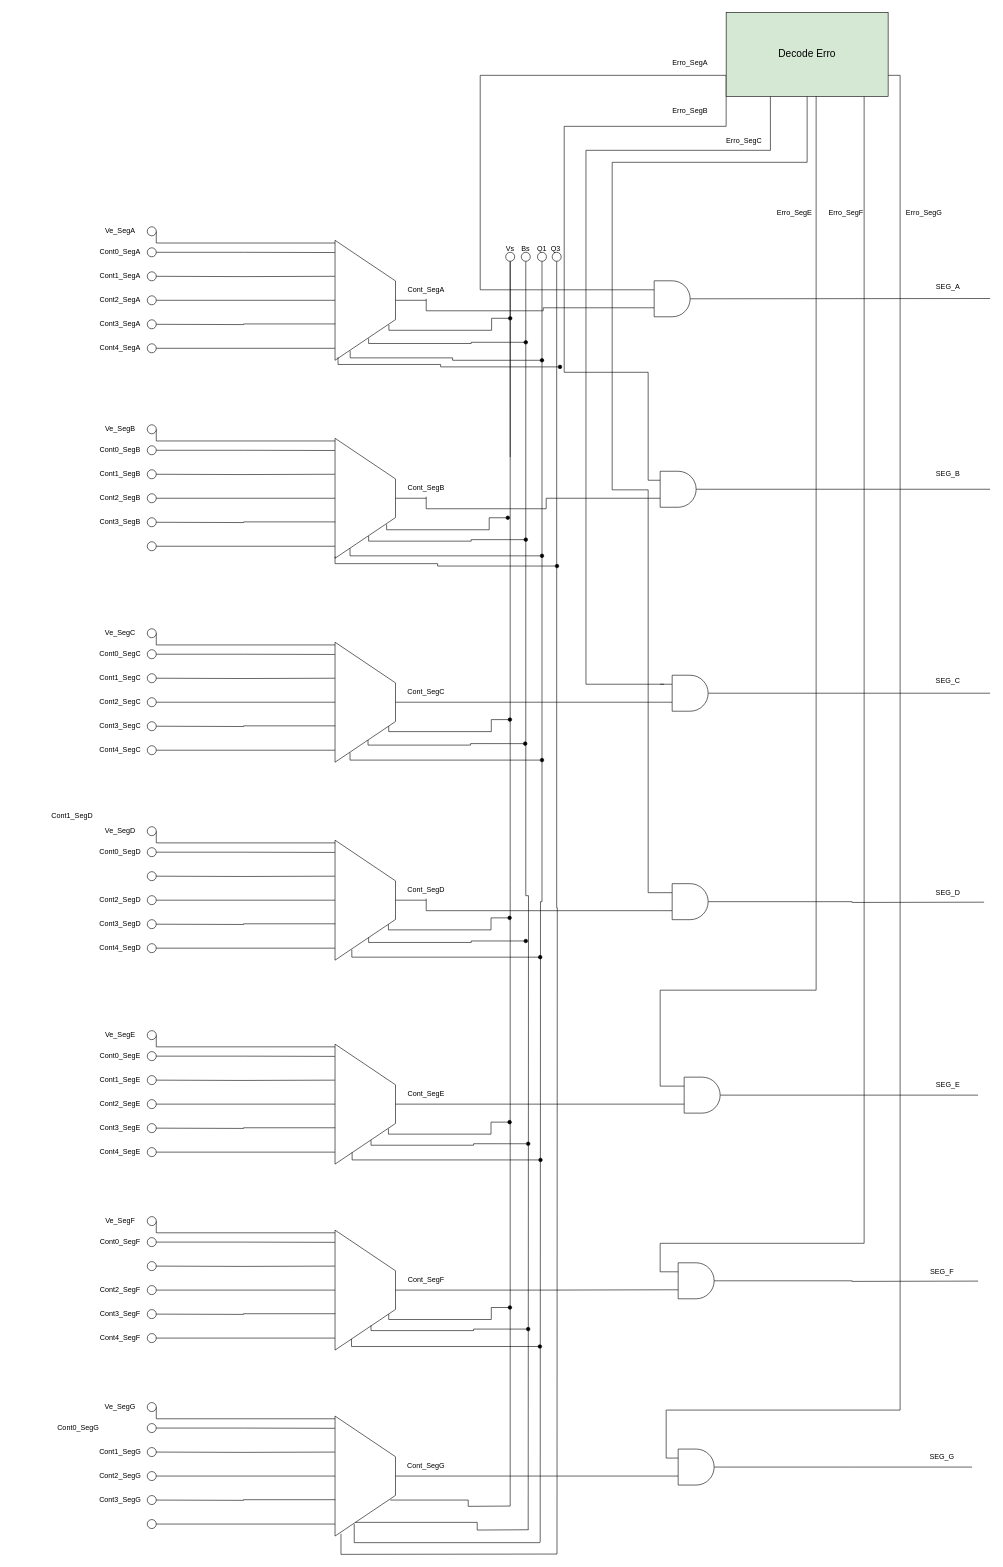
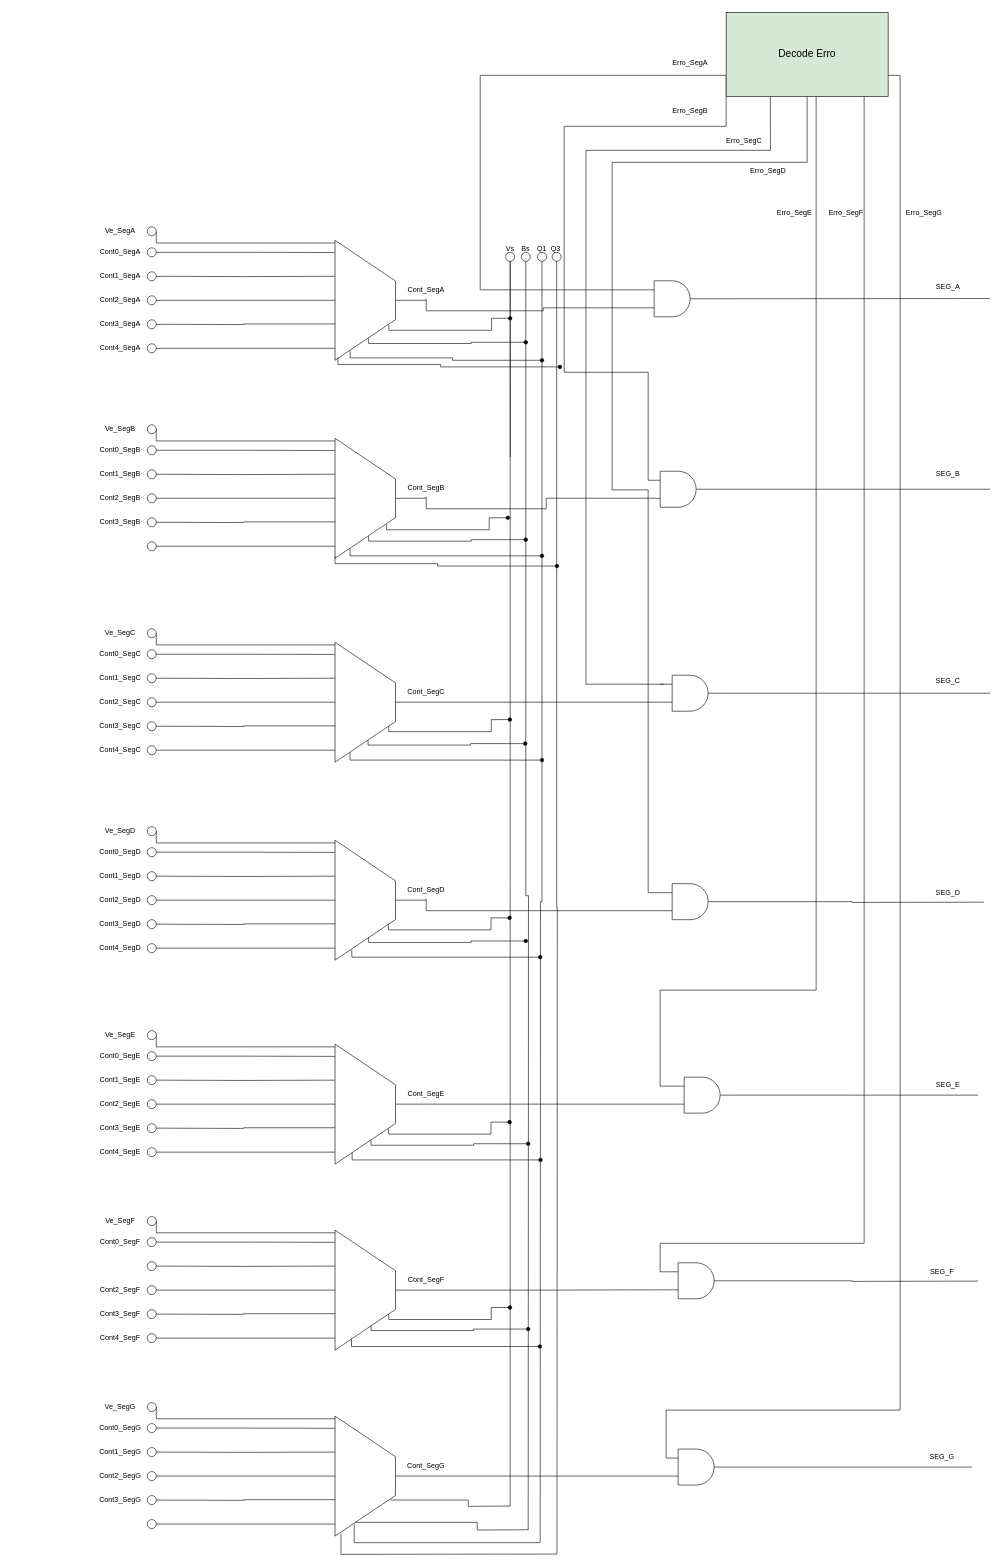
none -> (768, 171)
(72, 816) -> (120, 876)
(78, 1428) -> (120, 1428)
